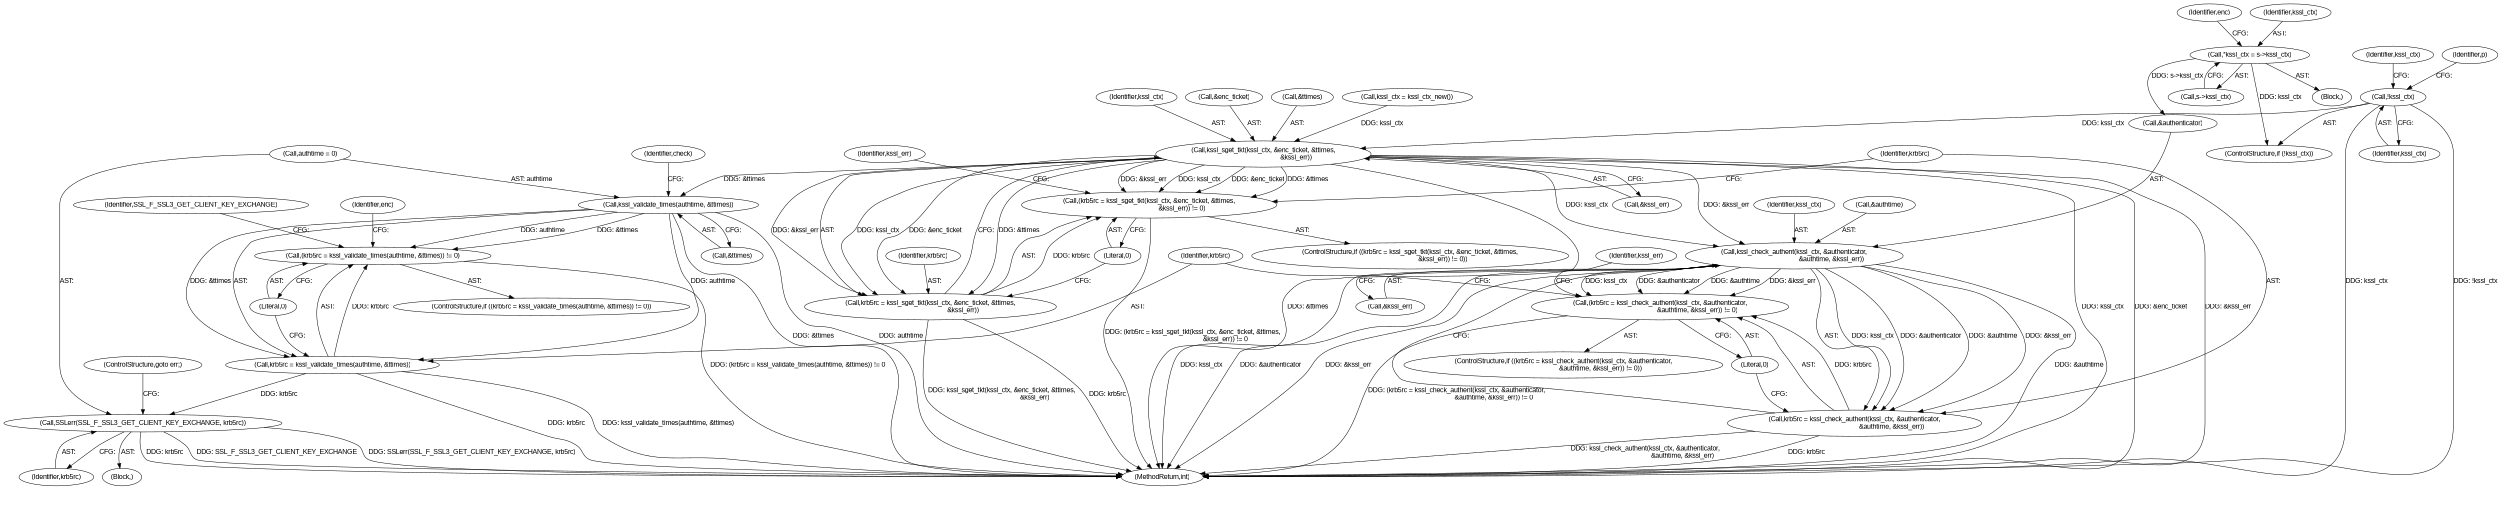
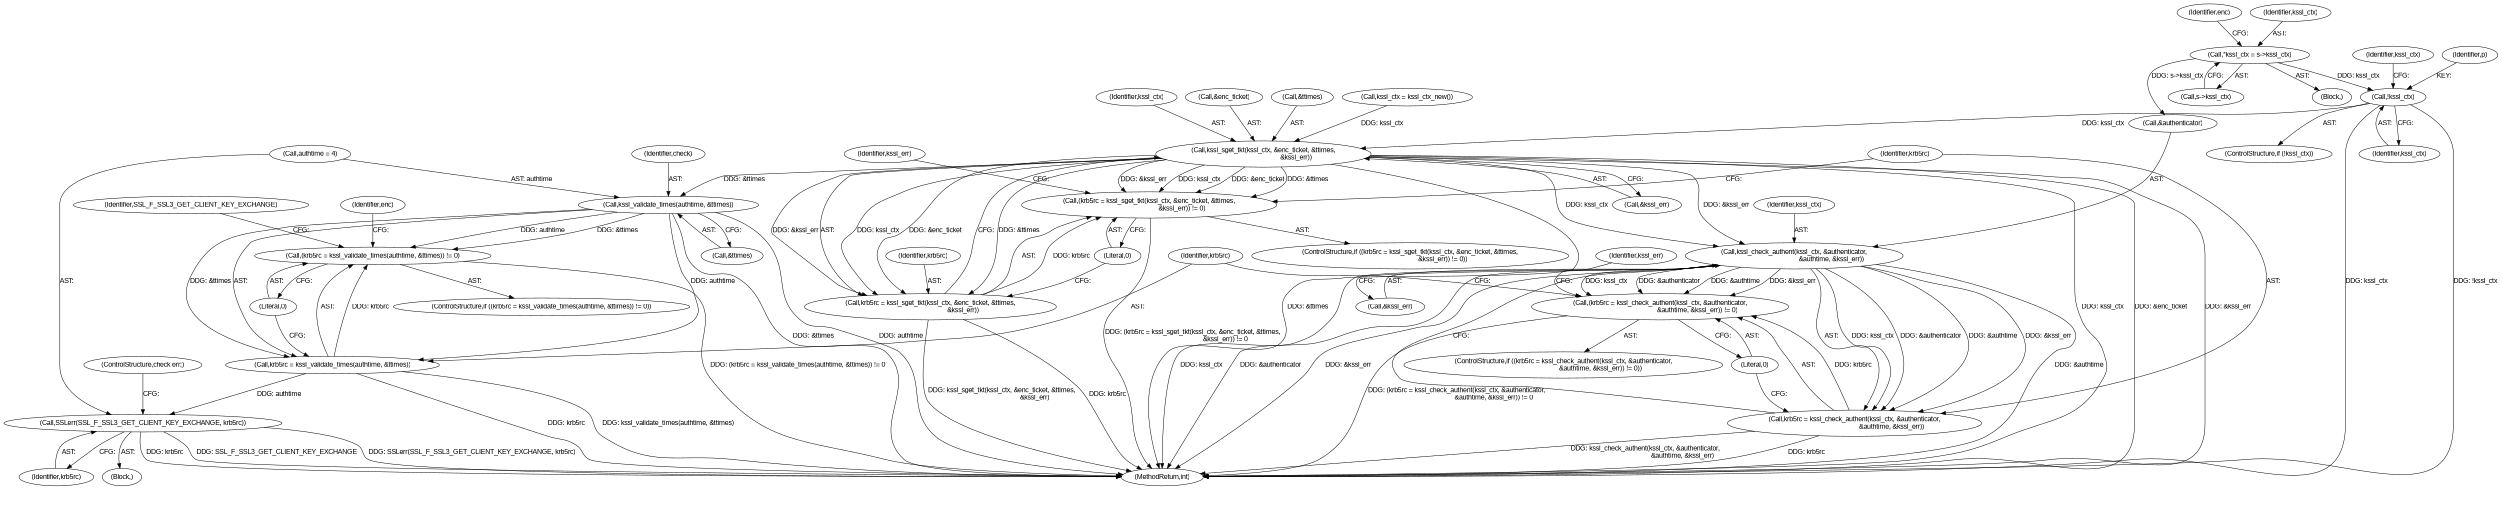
(2445, 76) -> (2445, 76)
(2259, 102) -> (2323, 75)
(310, 154) -> (310, 154)
(676, 179) -> (676, 179)
(1879, 205) -> none
(143, 365) -> (143, 365)
(279, 394) -> (279, 394)
